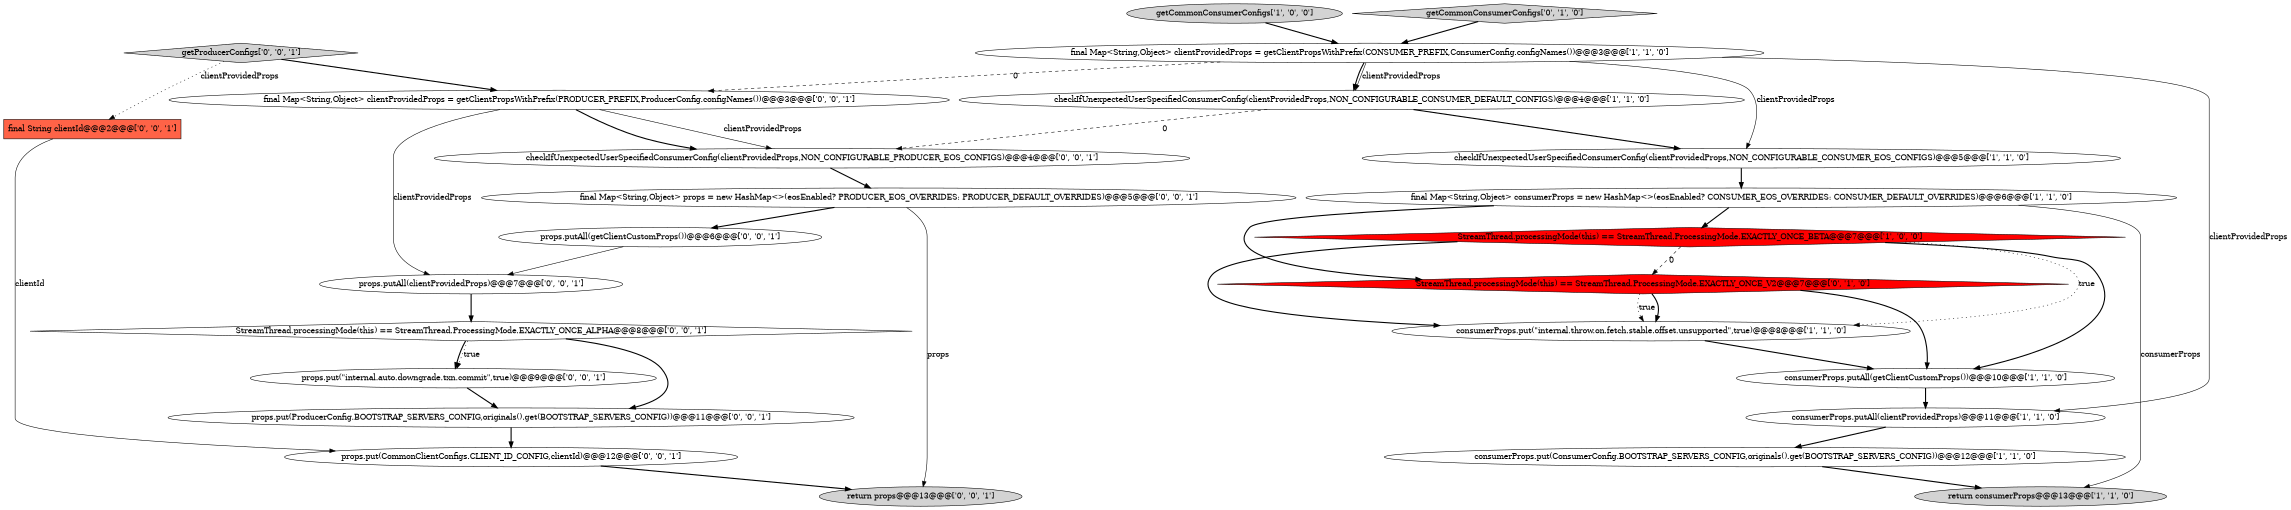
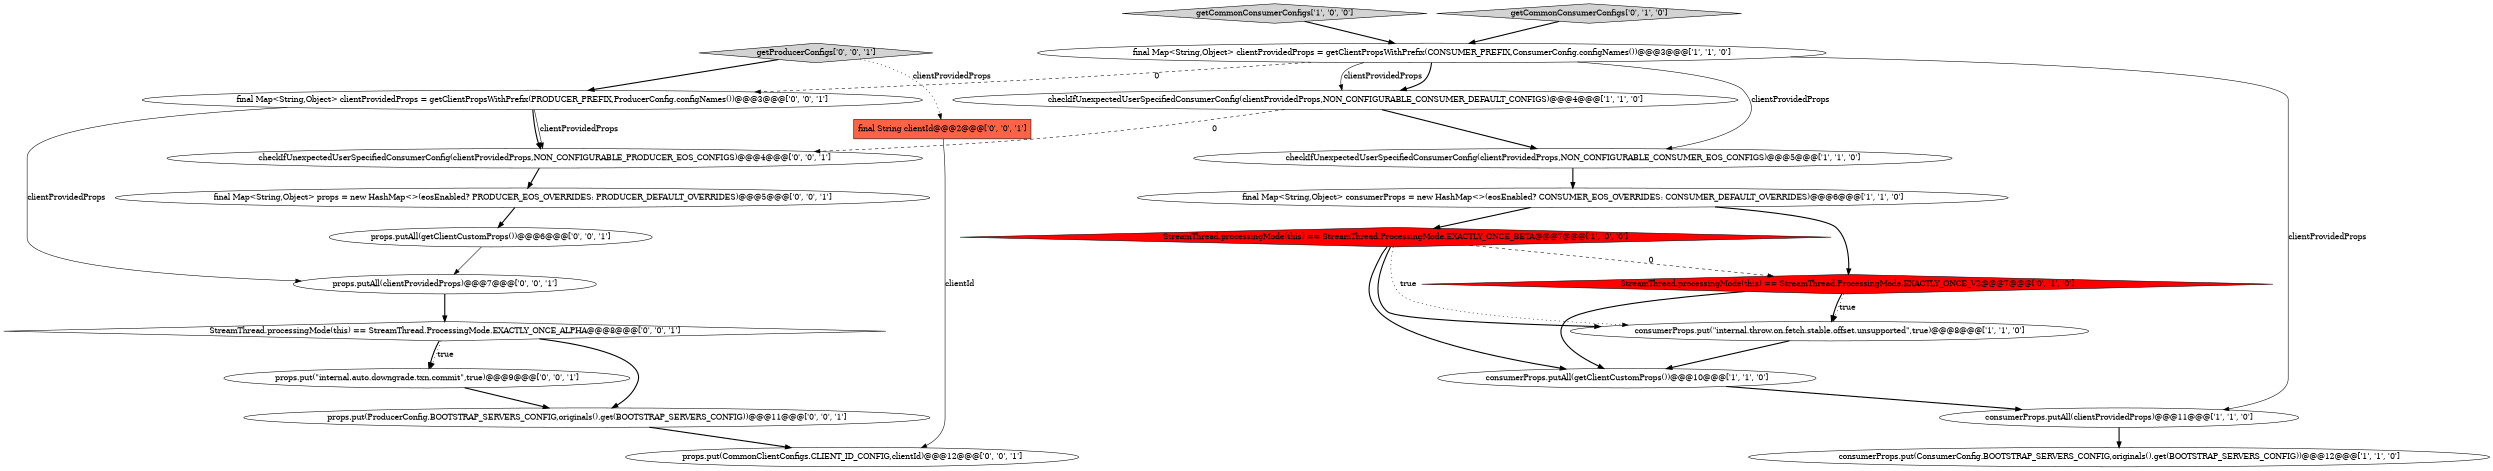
(1235, 14) -> (1275, 14)
(921, 497) -> none
(2041, 497) -> none
